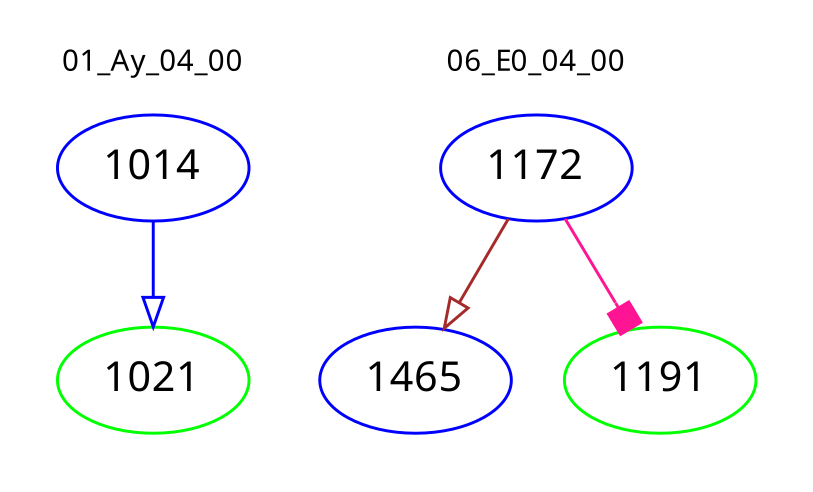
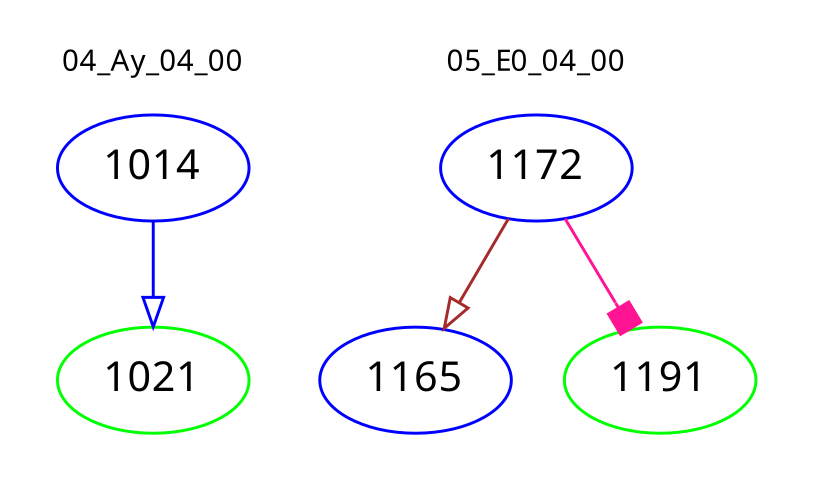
(153, 63) -> (153, 63)
(536, 63) -> (536, 63)
(416, 380) -> (416, 380)
